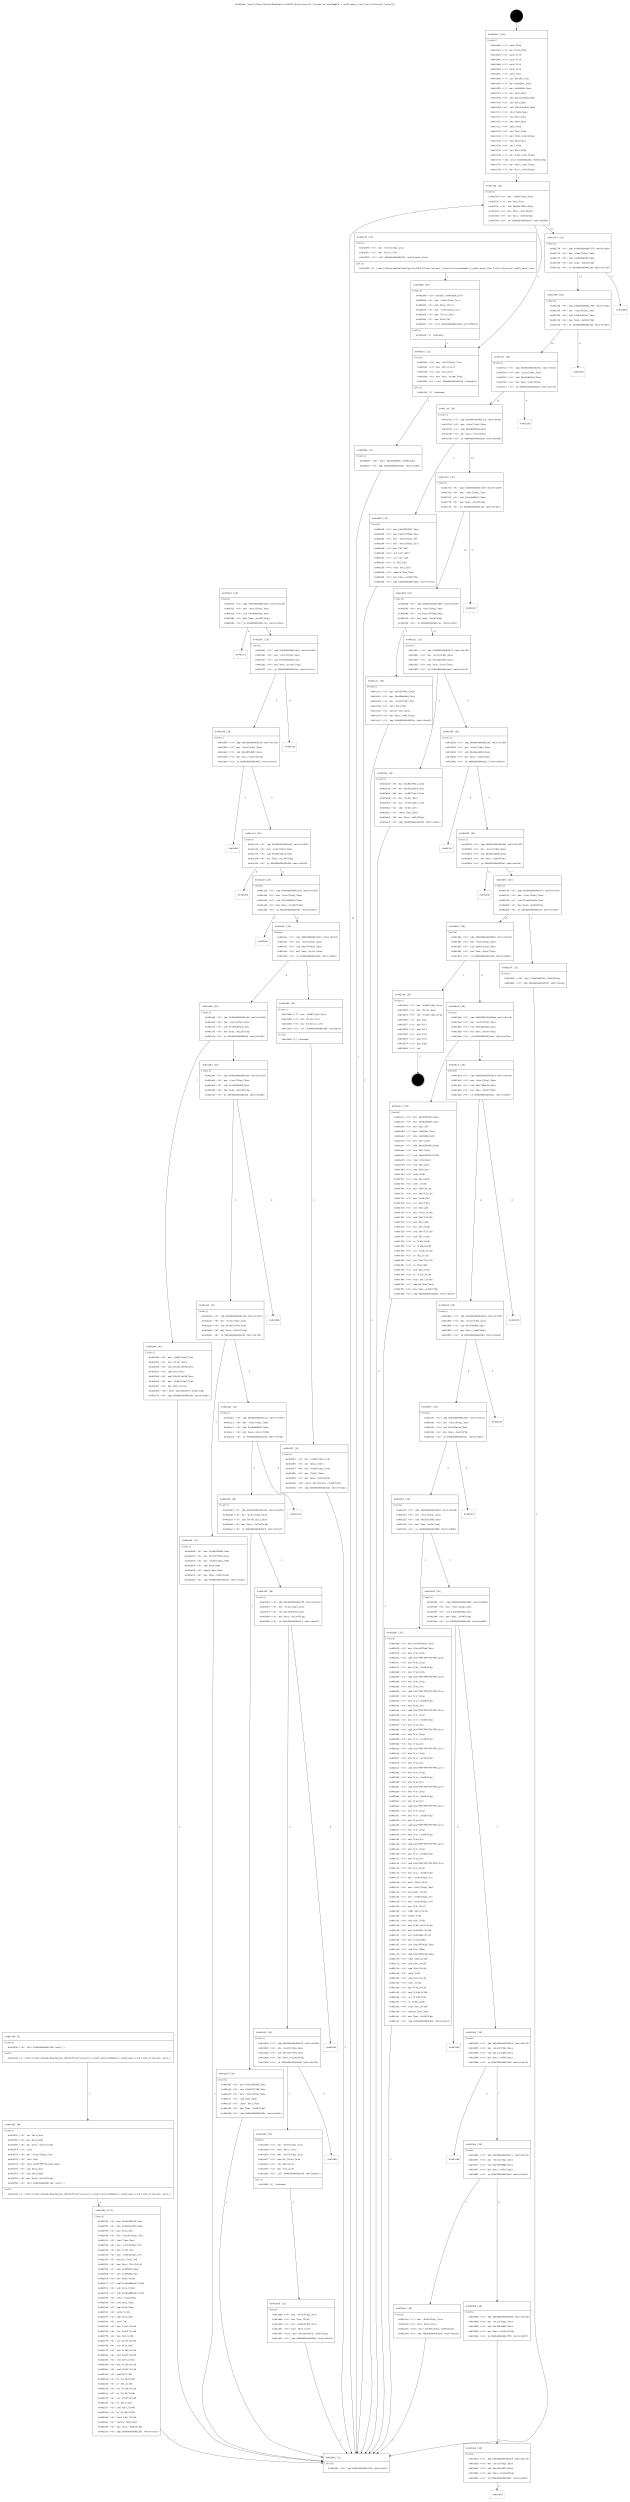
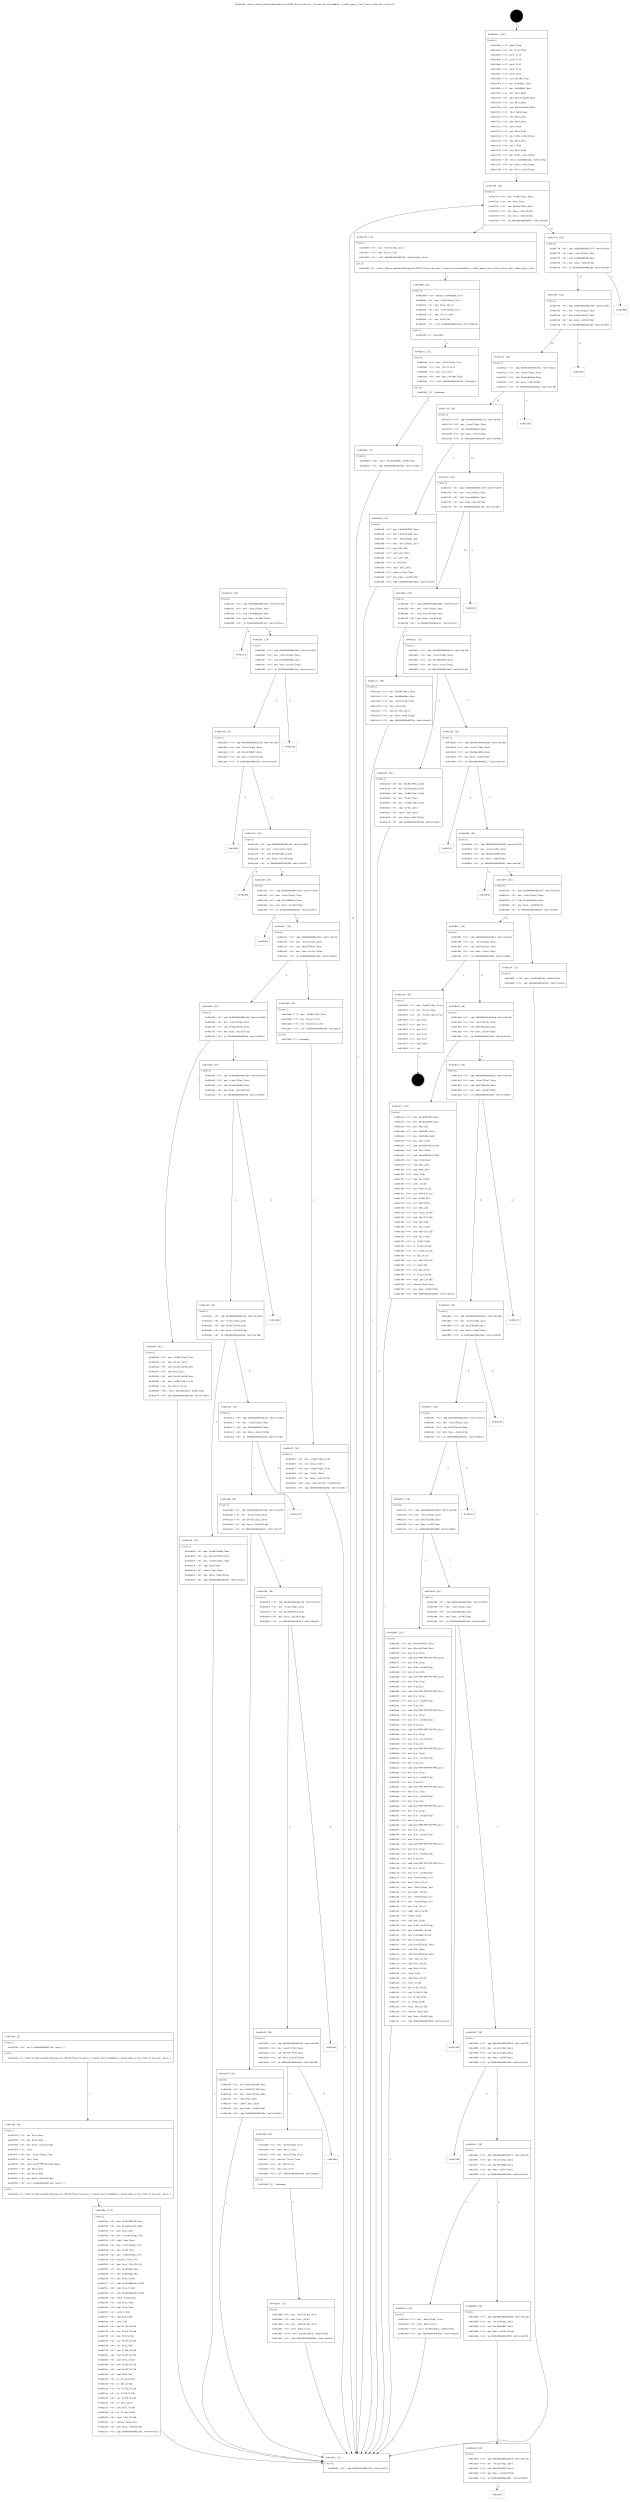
(528, 293) -> (480, 228)
(432, 631) -> none
